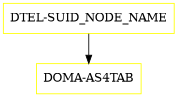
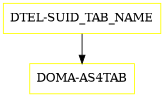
(89, 18) -> (82, 18)
